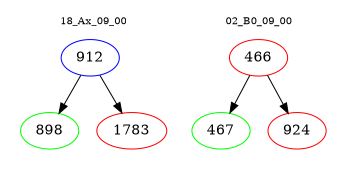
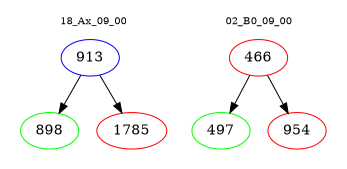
(90, 58) -> (90, 58)
(132, 131) -> (132, 131)
(221, 131) -> (221, 131)
(297, 131) -> (297, 131)
